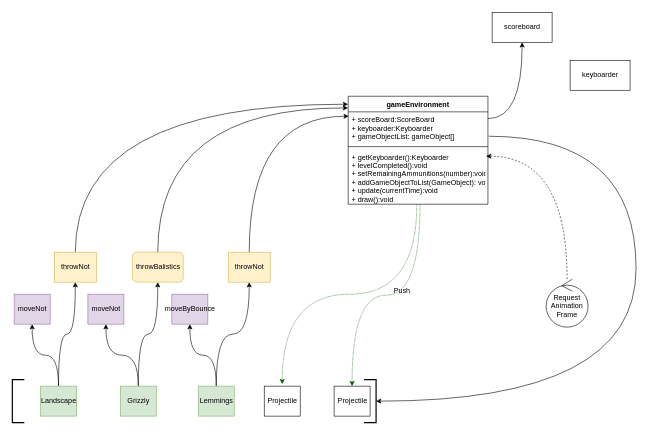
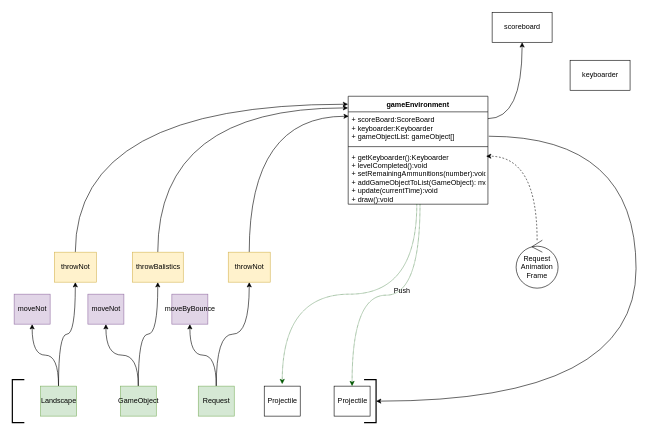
(406, 157) -> (406, 157)
(158, 267) -> (158, 267)
(567, 303) -> (537, 264)
(139, 401) -> (139, 401)
(217, 401) -> (217, 401)
